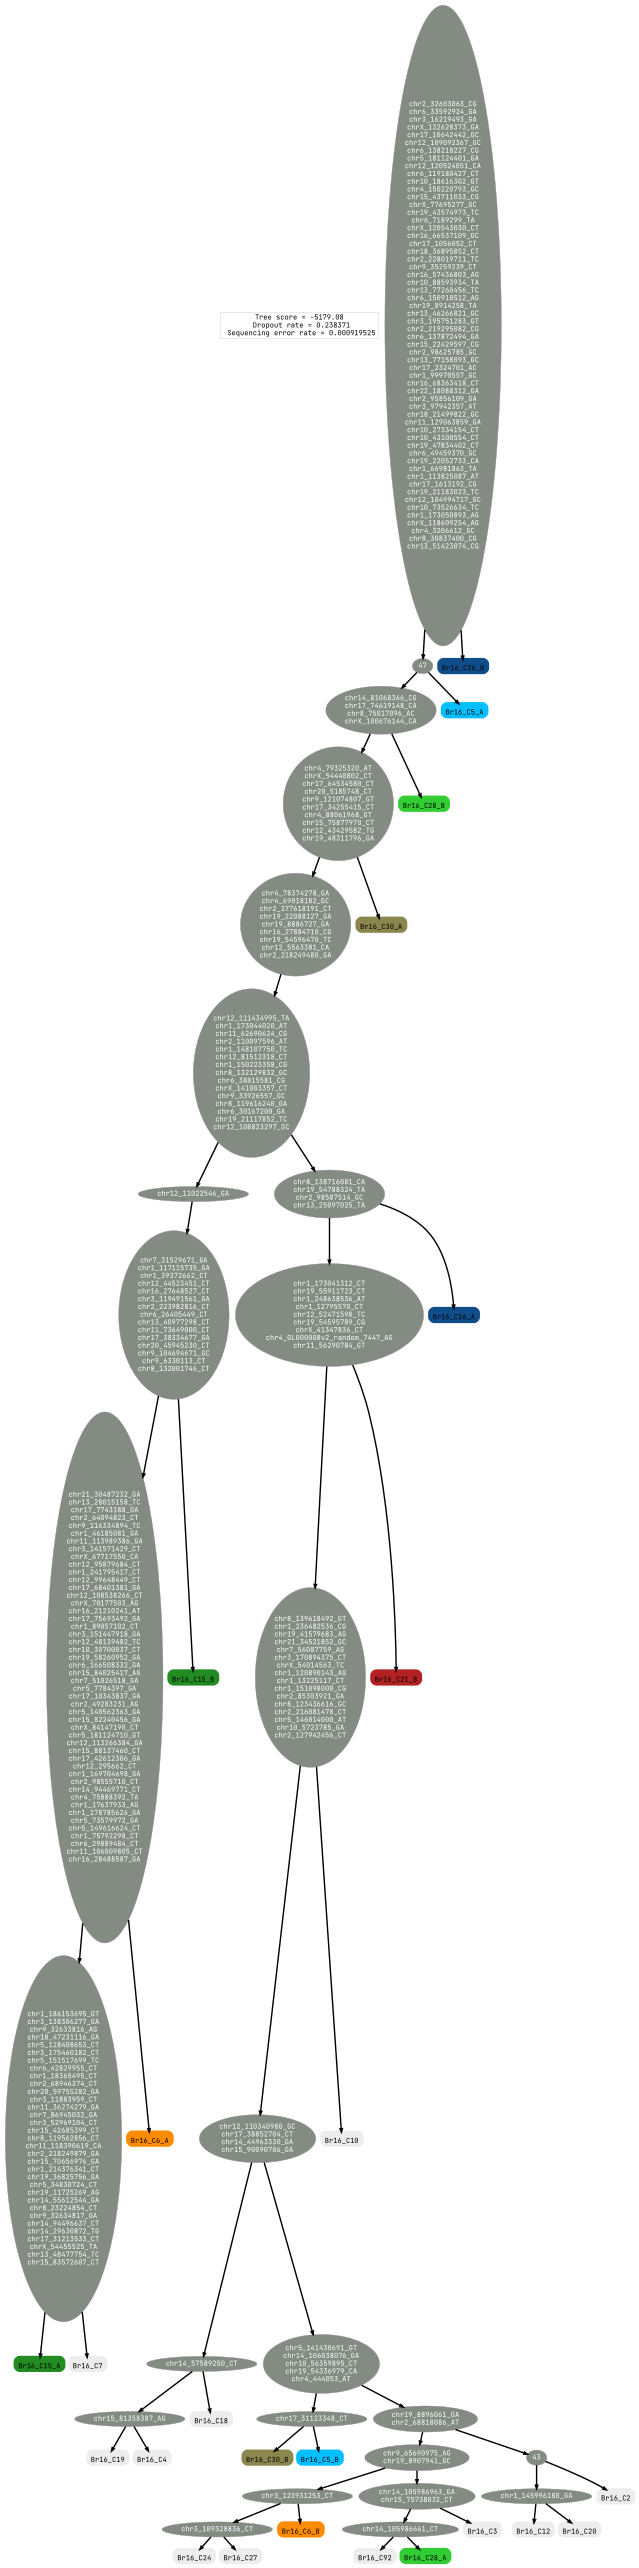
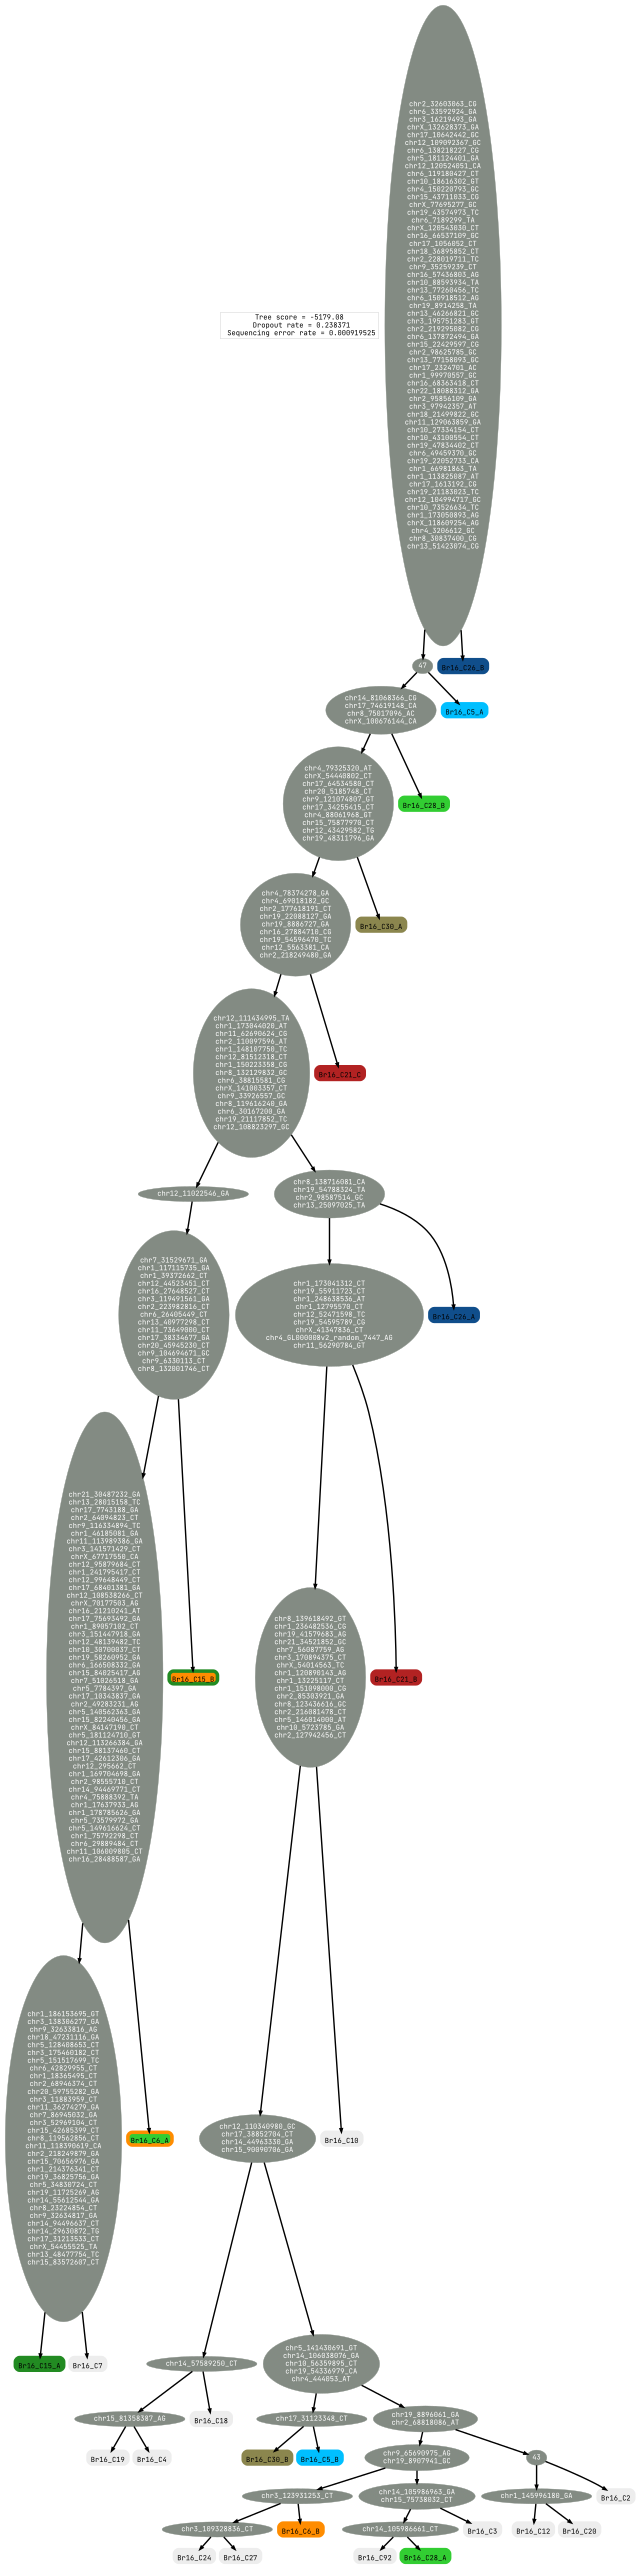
none -> (340, 1073)
(193, 1677) -> (193, 1677)
(150, 2139) -> (150, 2139)
